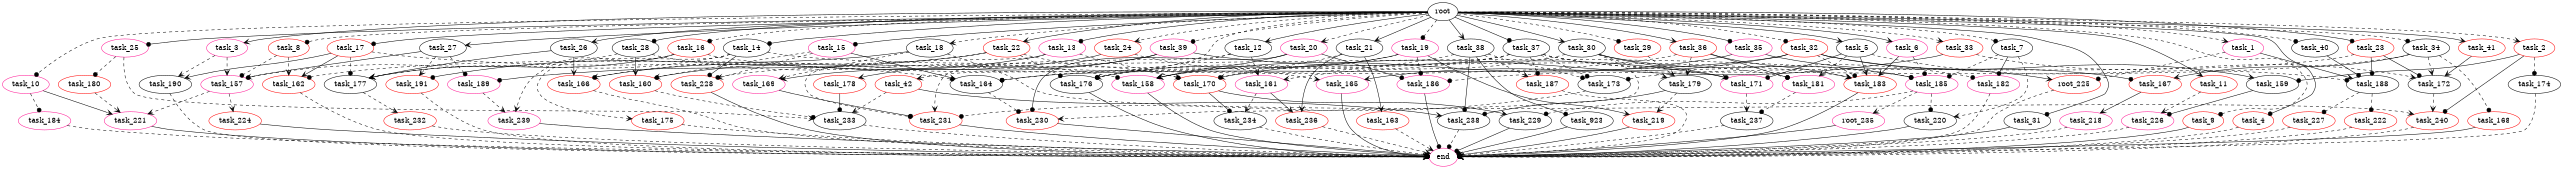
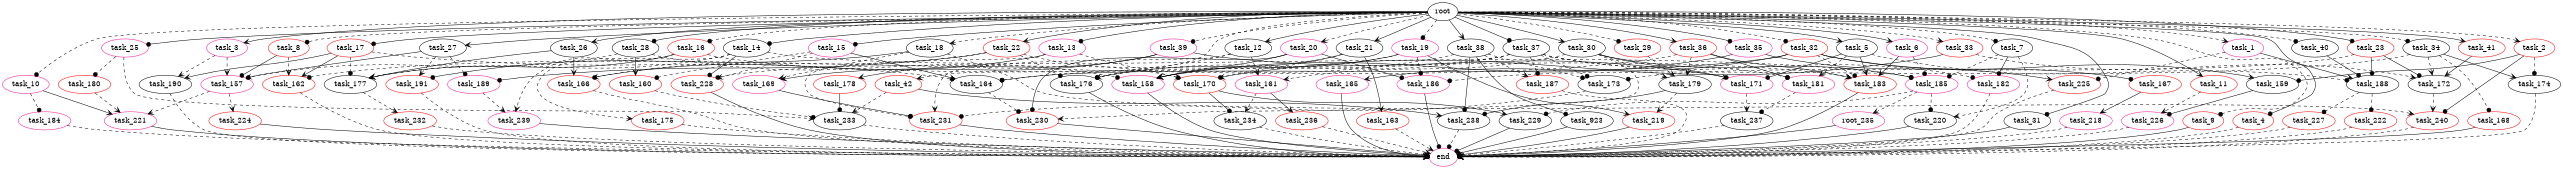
(1118, 48) -> none
(267, 61) -> (267, 61)
(2294, 67) -> (2481, 66)
(1308, 81) -> (1252, 66)
(2074, 84) -> (2074, 84)
